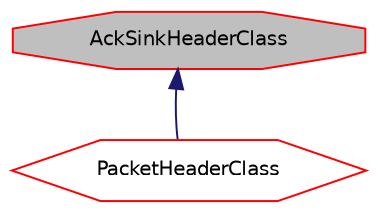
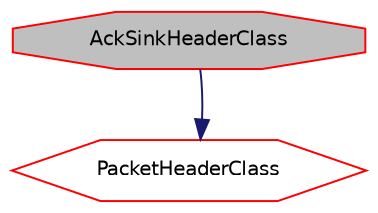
(176, 114) -> (202, 94)
